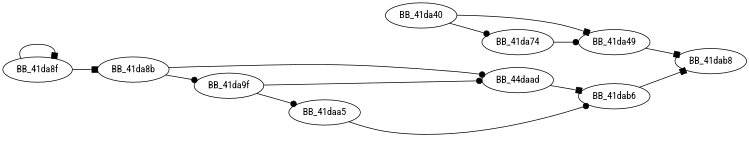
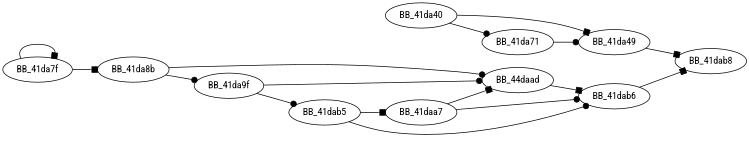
(518, 42) -> (518, 42)
(38, 70) -> (38, 70)
(325, 112) -> (325, 112)
none -> (421, 112)
